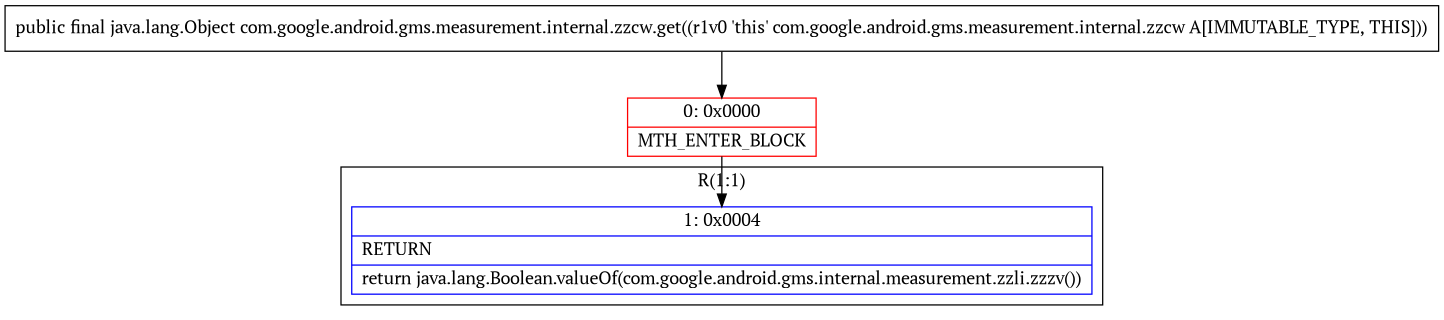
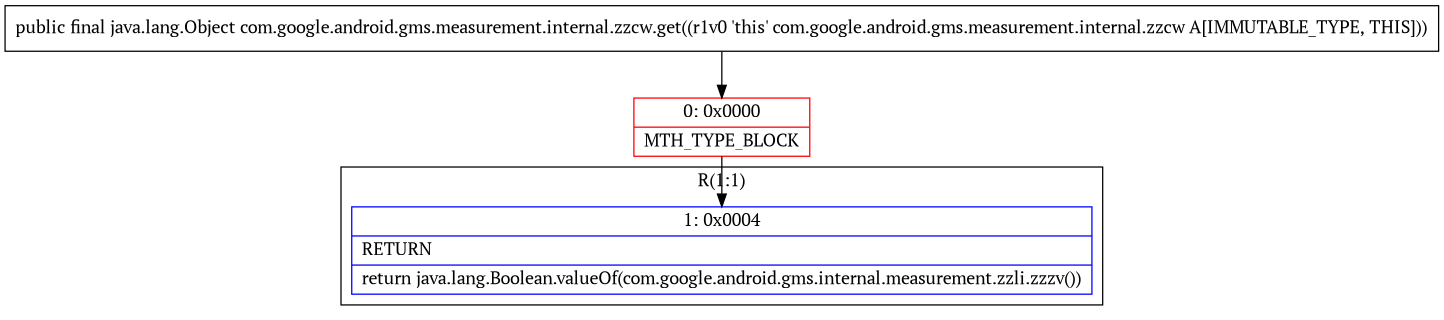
(722, 141) -> (722, 141)
